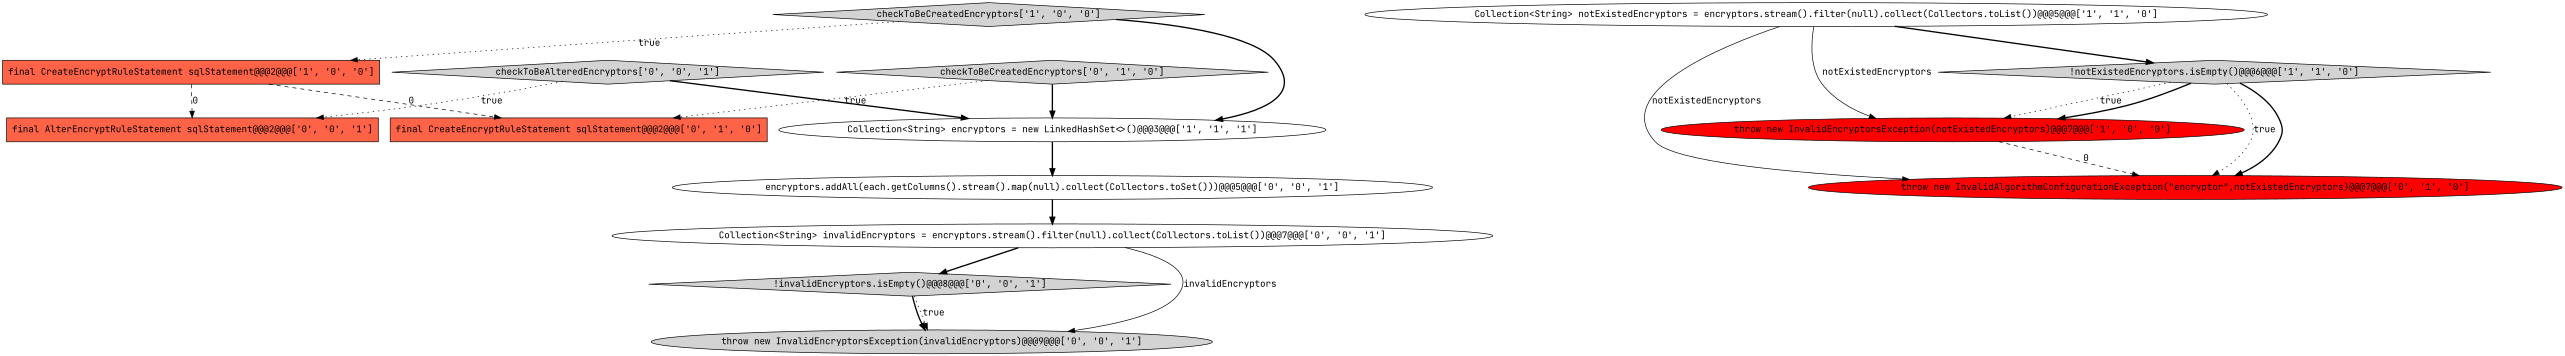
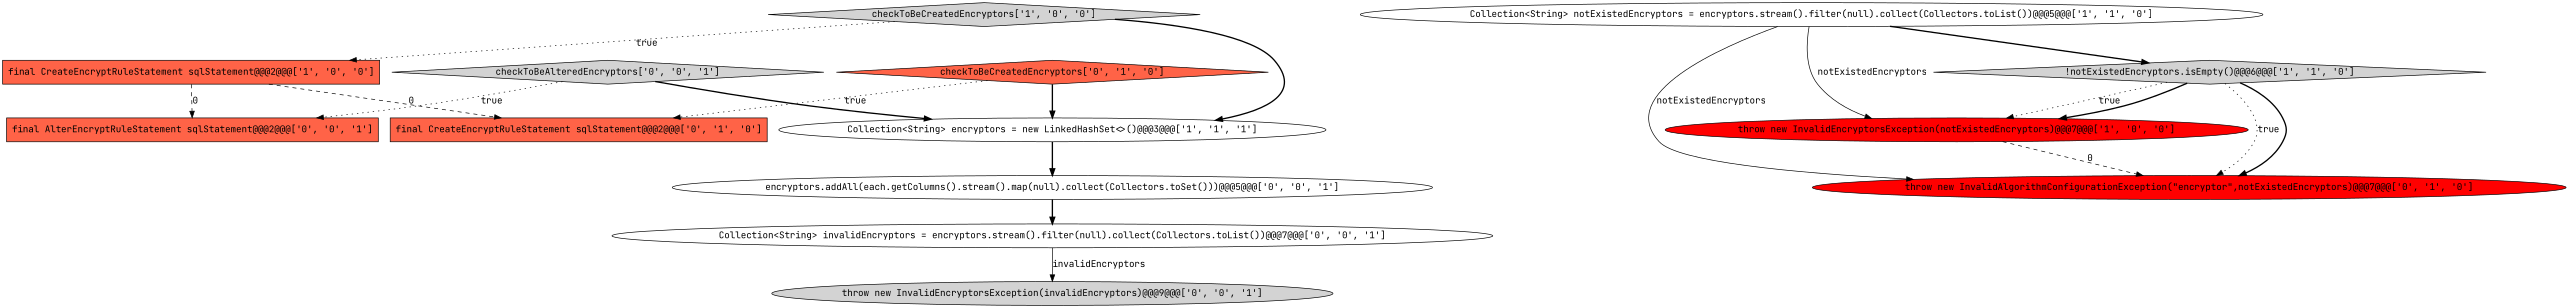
(1052, 72) -> (1052, 72)
(910, 284) -> none
